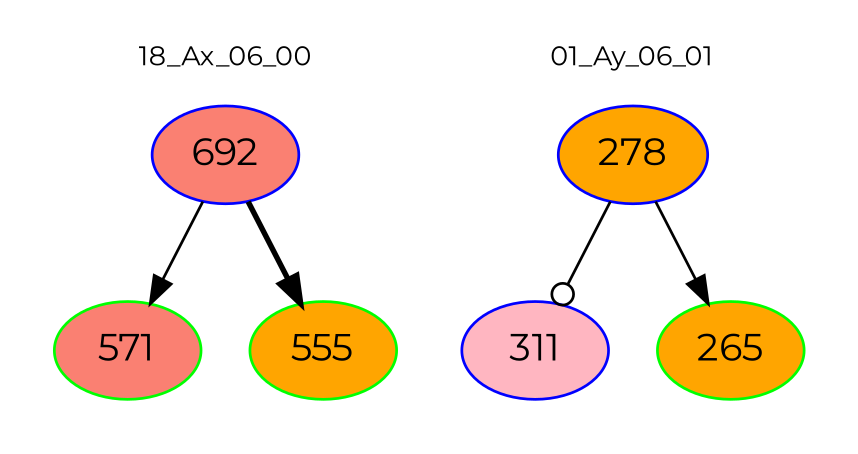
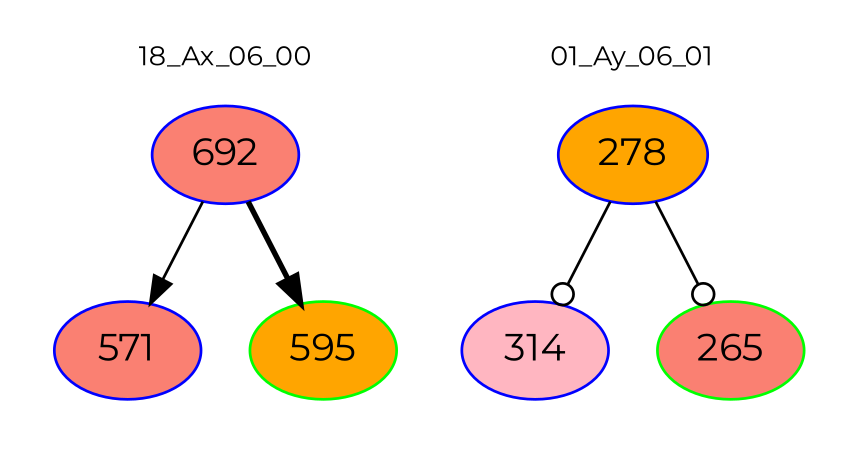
(677, 243) -> (677, 243)
(128, 350) -> (128, 350)
(323, 350) -> (323, 350)
(535, 350) -> (535, 350)
(731, 350) -> (731, 350)
